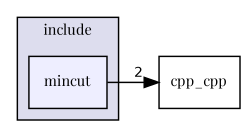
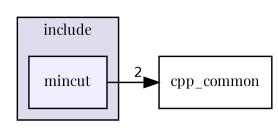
(200, 82) -> (215, 82)
